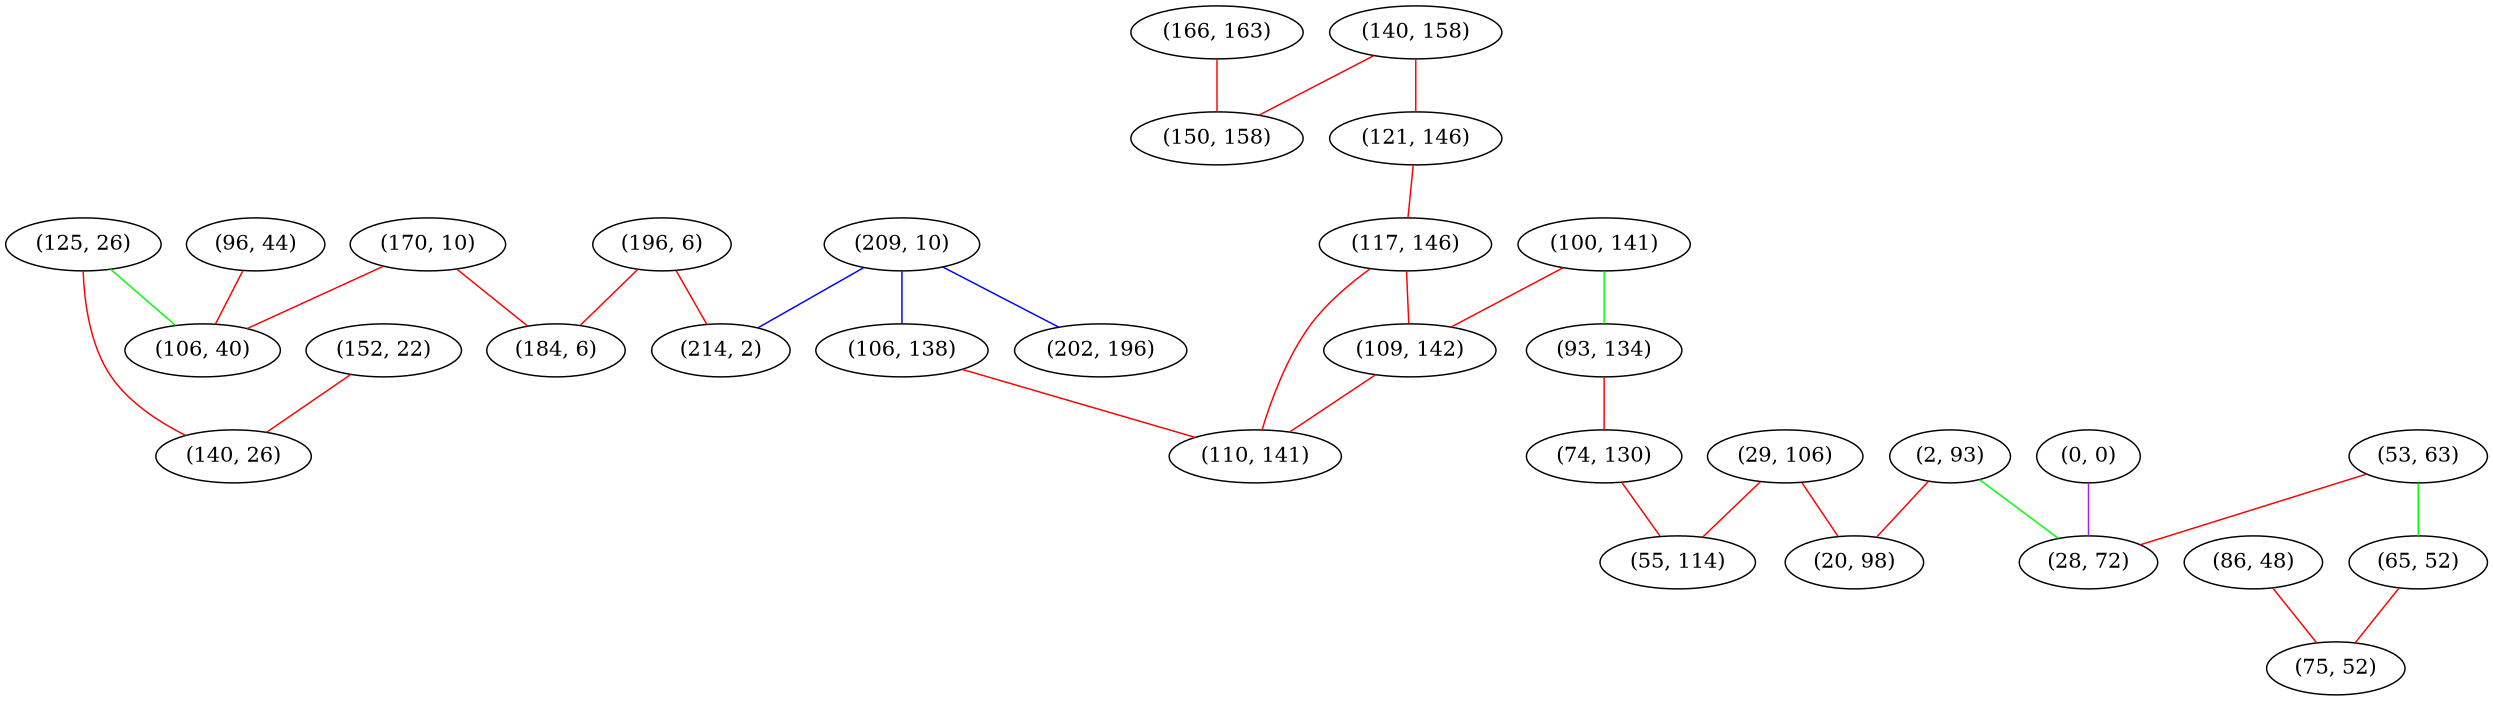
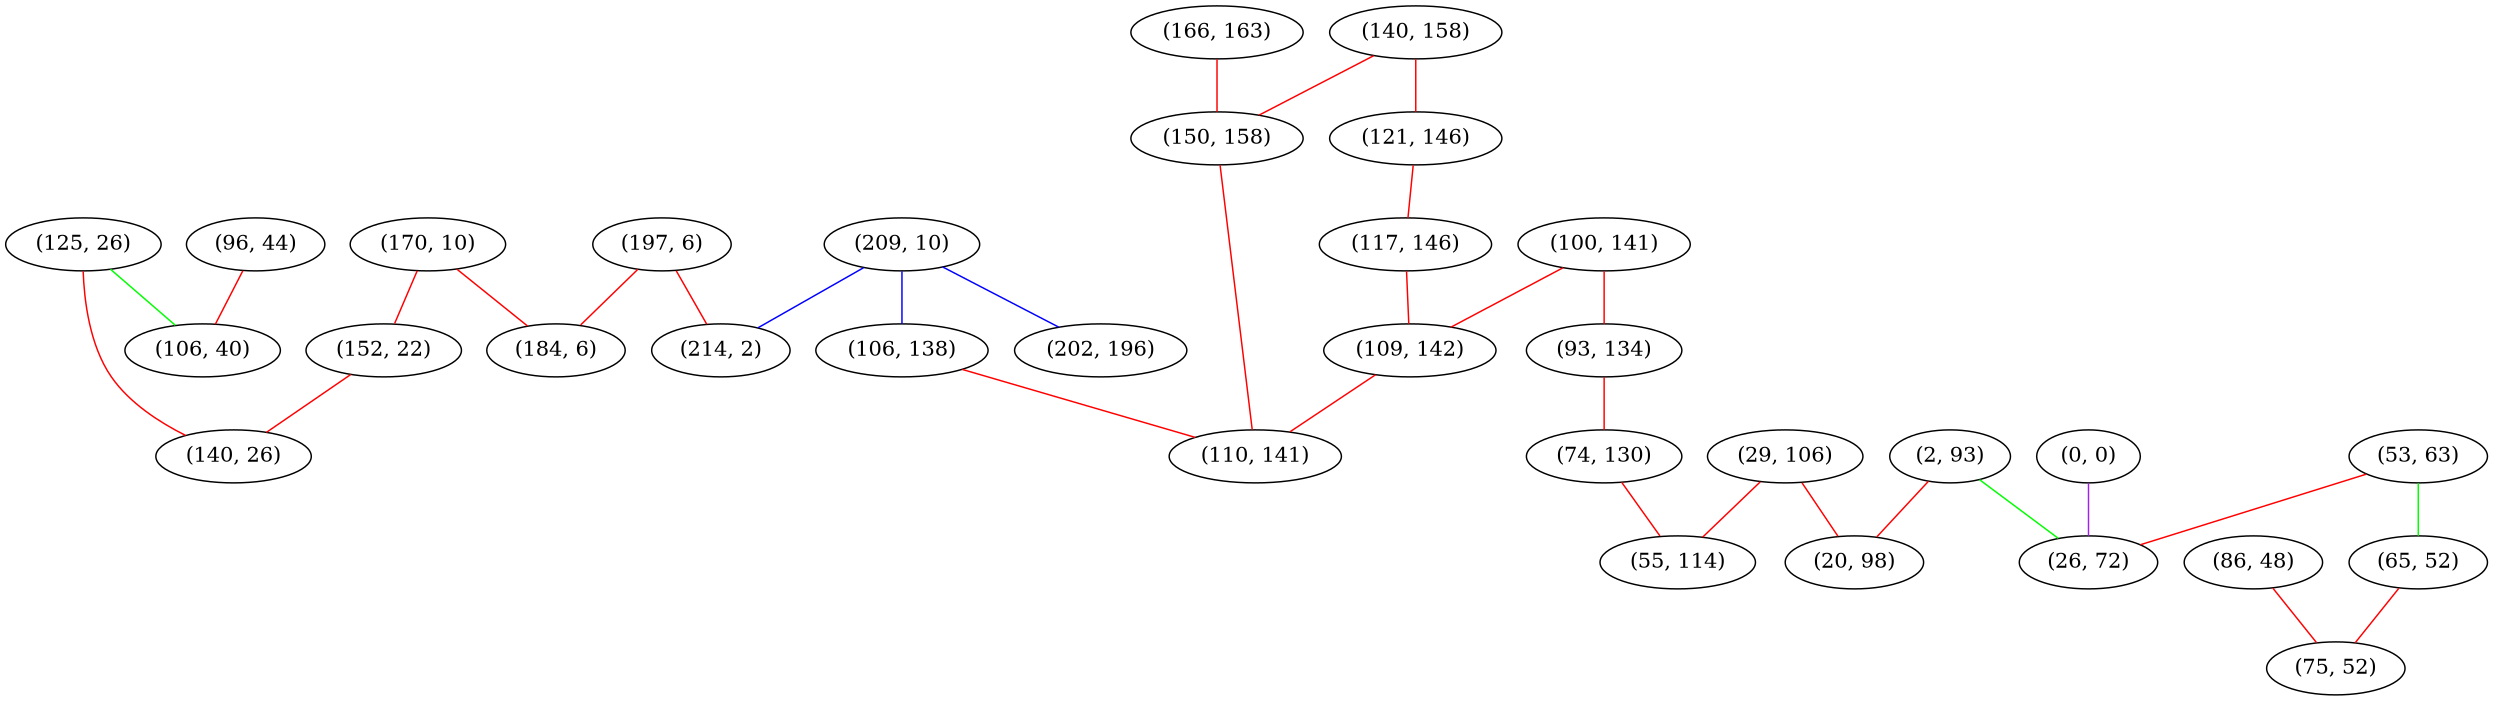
(662, 244) -> (662, 244)
(315, 297) -> (406, 297)
(1604, 298) -> (1604, 298)
(1301, 339) -> (1236, 297)
(2088, 562) -> (2088, 562)
